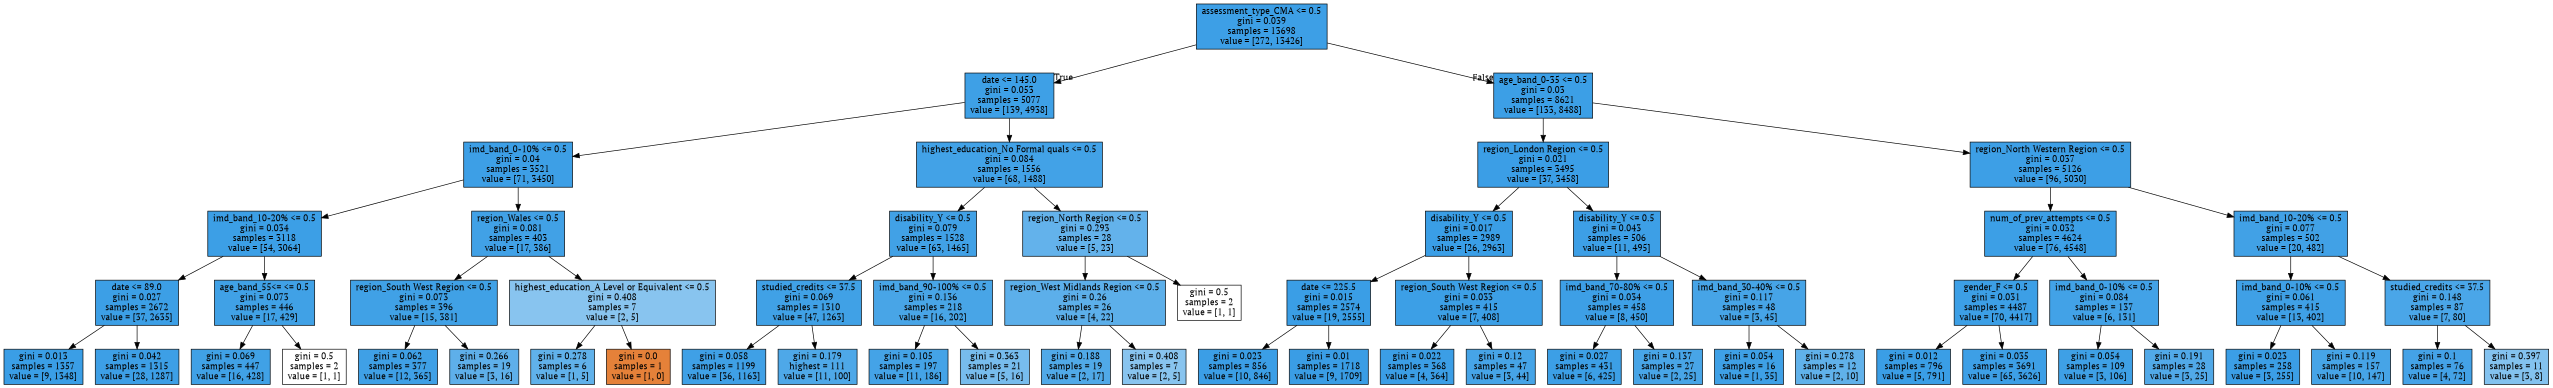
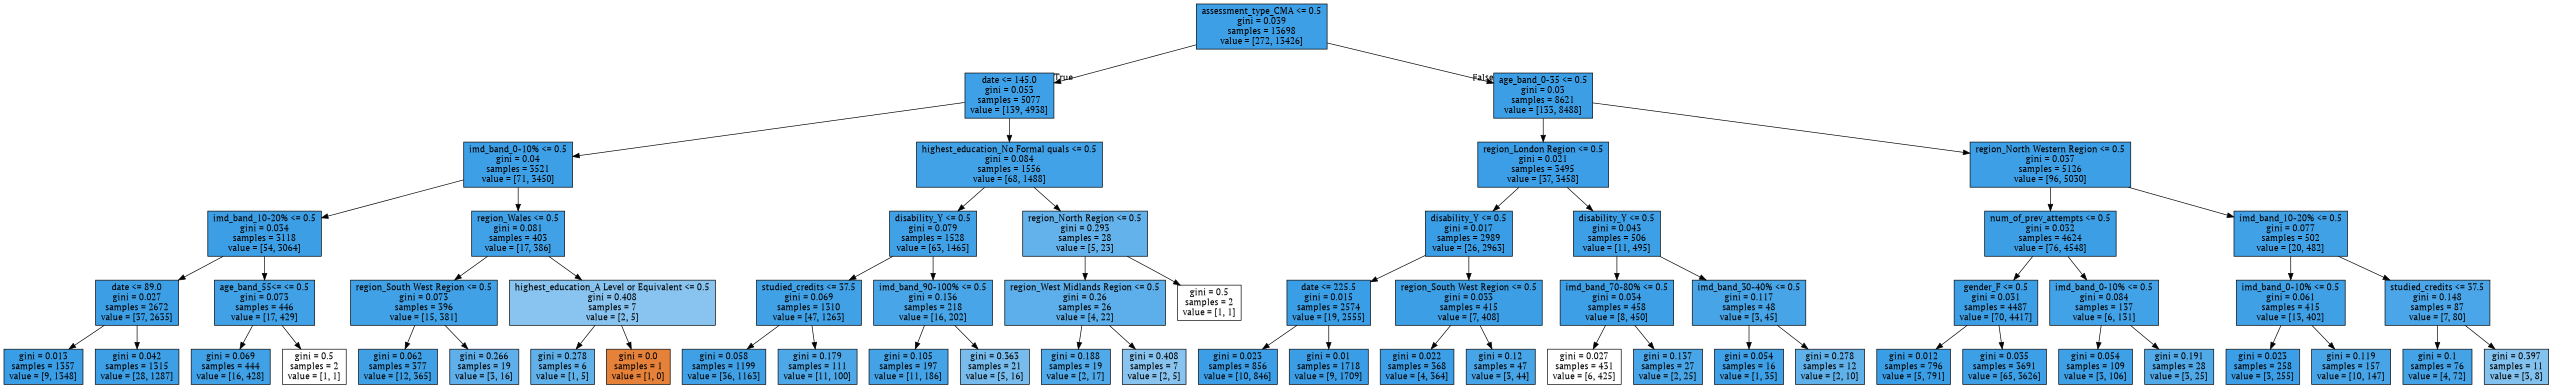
(231, 367) -> (231, 367)
(818, 367) -> (818, 367)
(1584, 367) -> (1584, 367)
